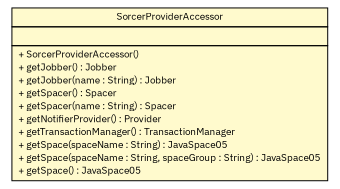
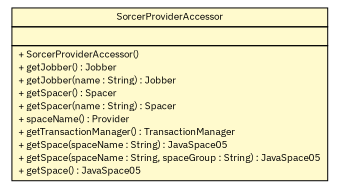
(90, 119) -> (74, 119)
